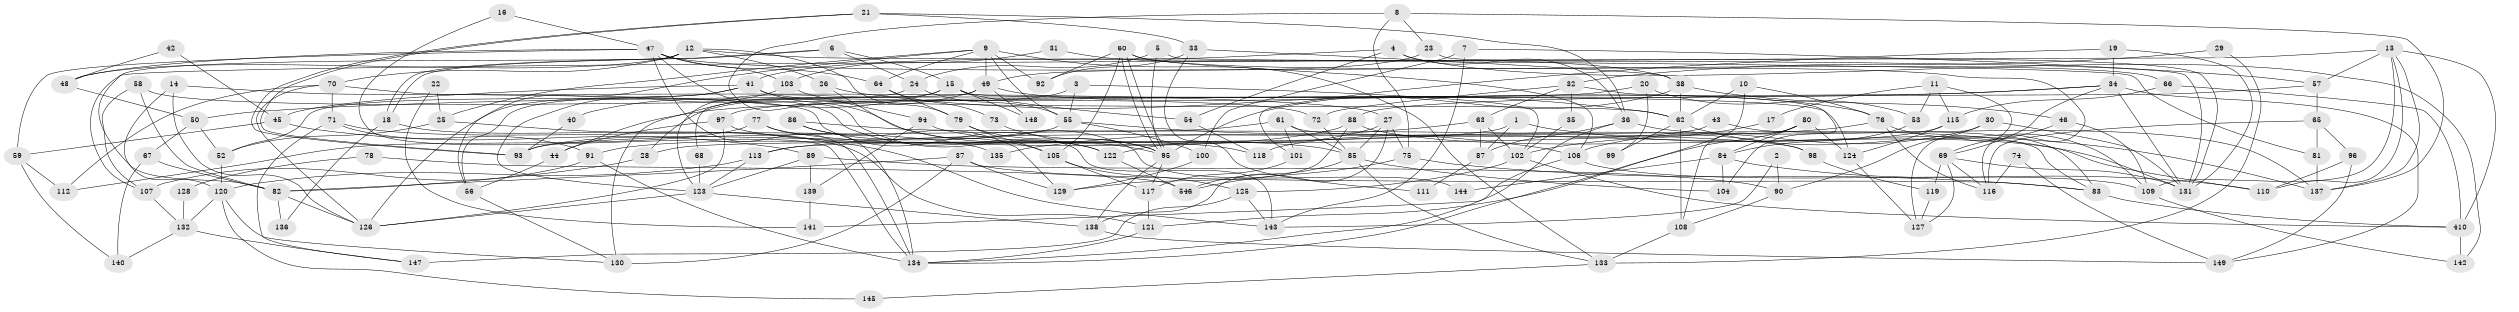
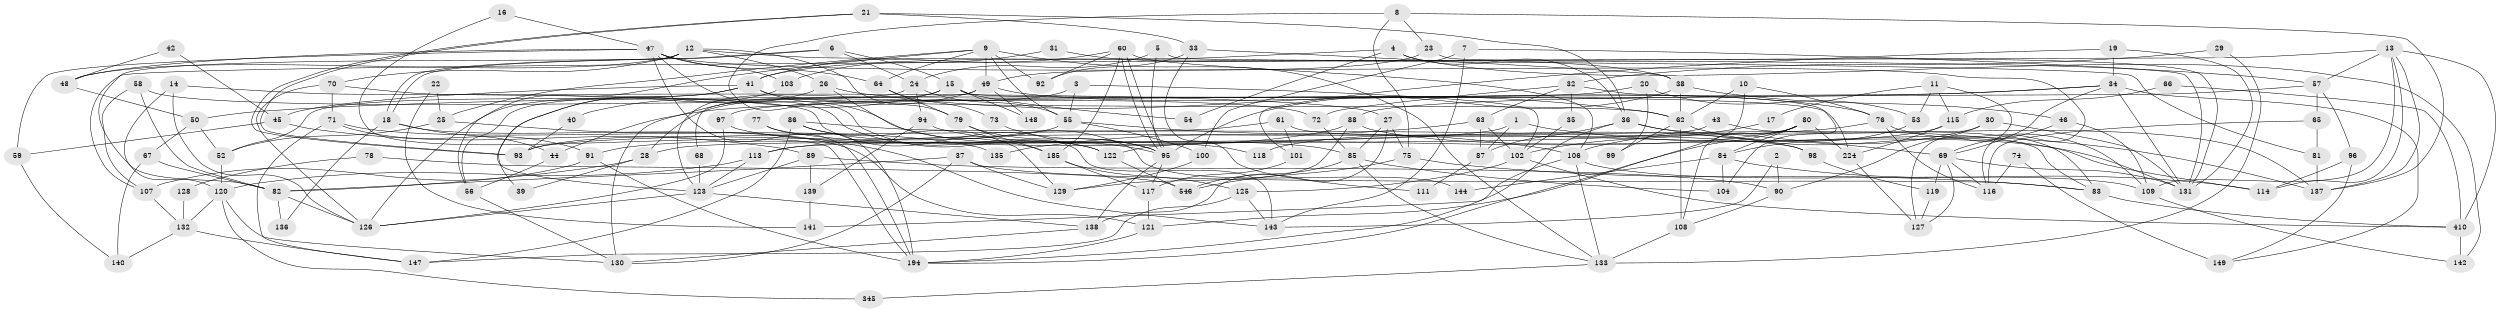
(1645, 68) -> (934, 60)
(871, 109) -> (919, 102)
(653, 129) -> (472, 136)
(1224, 138) -> none
(1317, 138) -> none
(2335, 138) -> (2339, 119)
none -> (1784, 141)
(1251, 142) -> (1460, 144)
(1054, 156) -> (1054, 156)
(1850, 156) -> (1850, 156)
(64, 192) -> none
none -> (521, 192)
(2263, 192) -> (2263, 192)
none -> (1588, 210)
none -> (628, 230)
(1655, 254) -> (855, 246)
(914, 264) -> (914, 264)
(869, 299) -> (869, 299)
